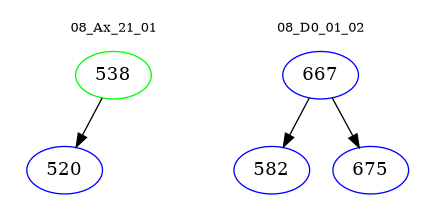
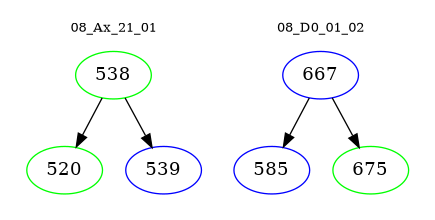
(65, 170) -> (65, 170)
none -> (164, 170)
(272, 170) -> (272, 170)
(371, 170) -> (371, 170)
